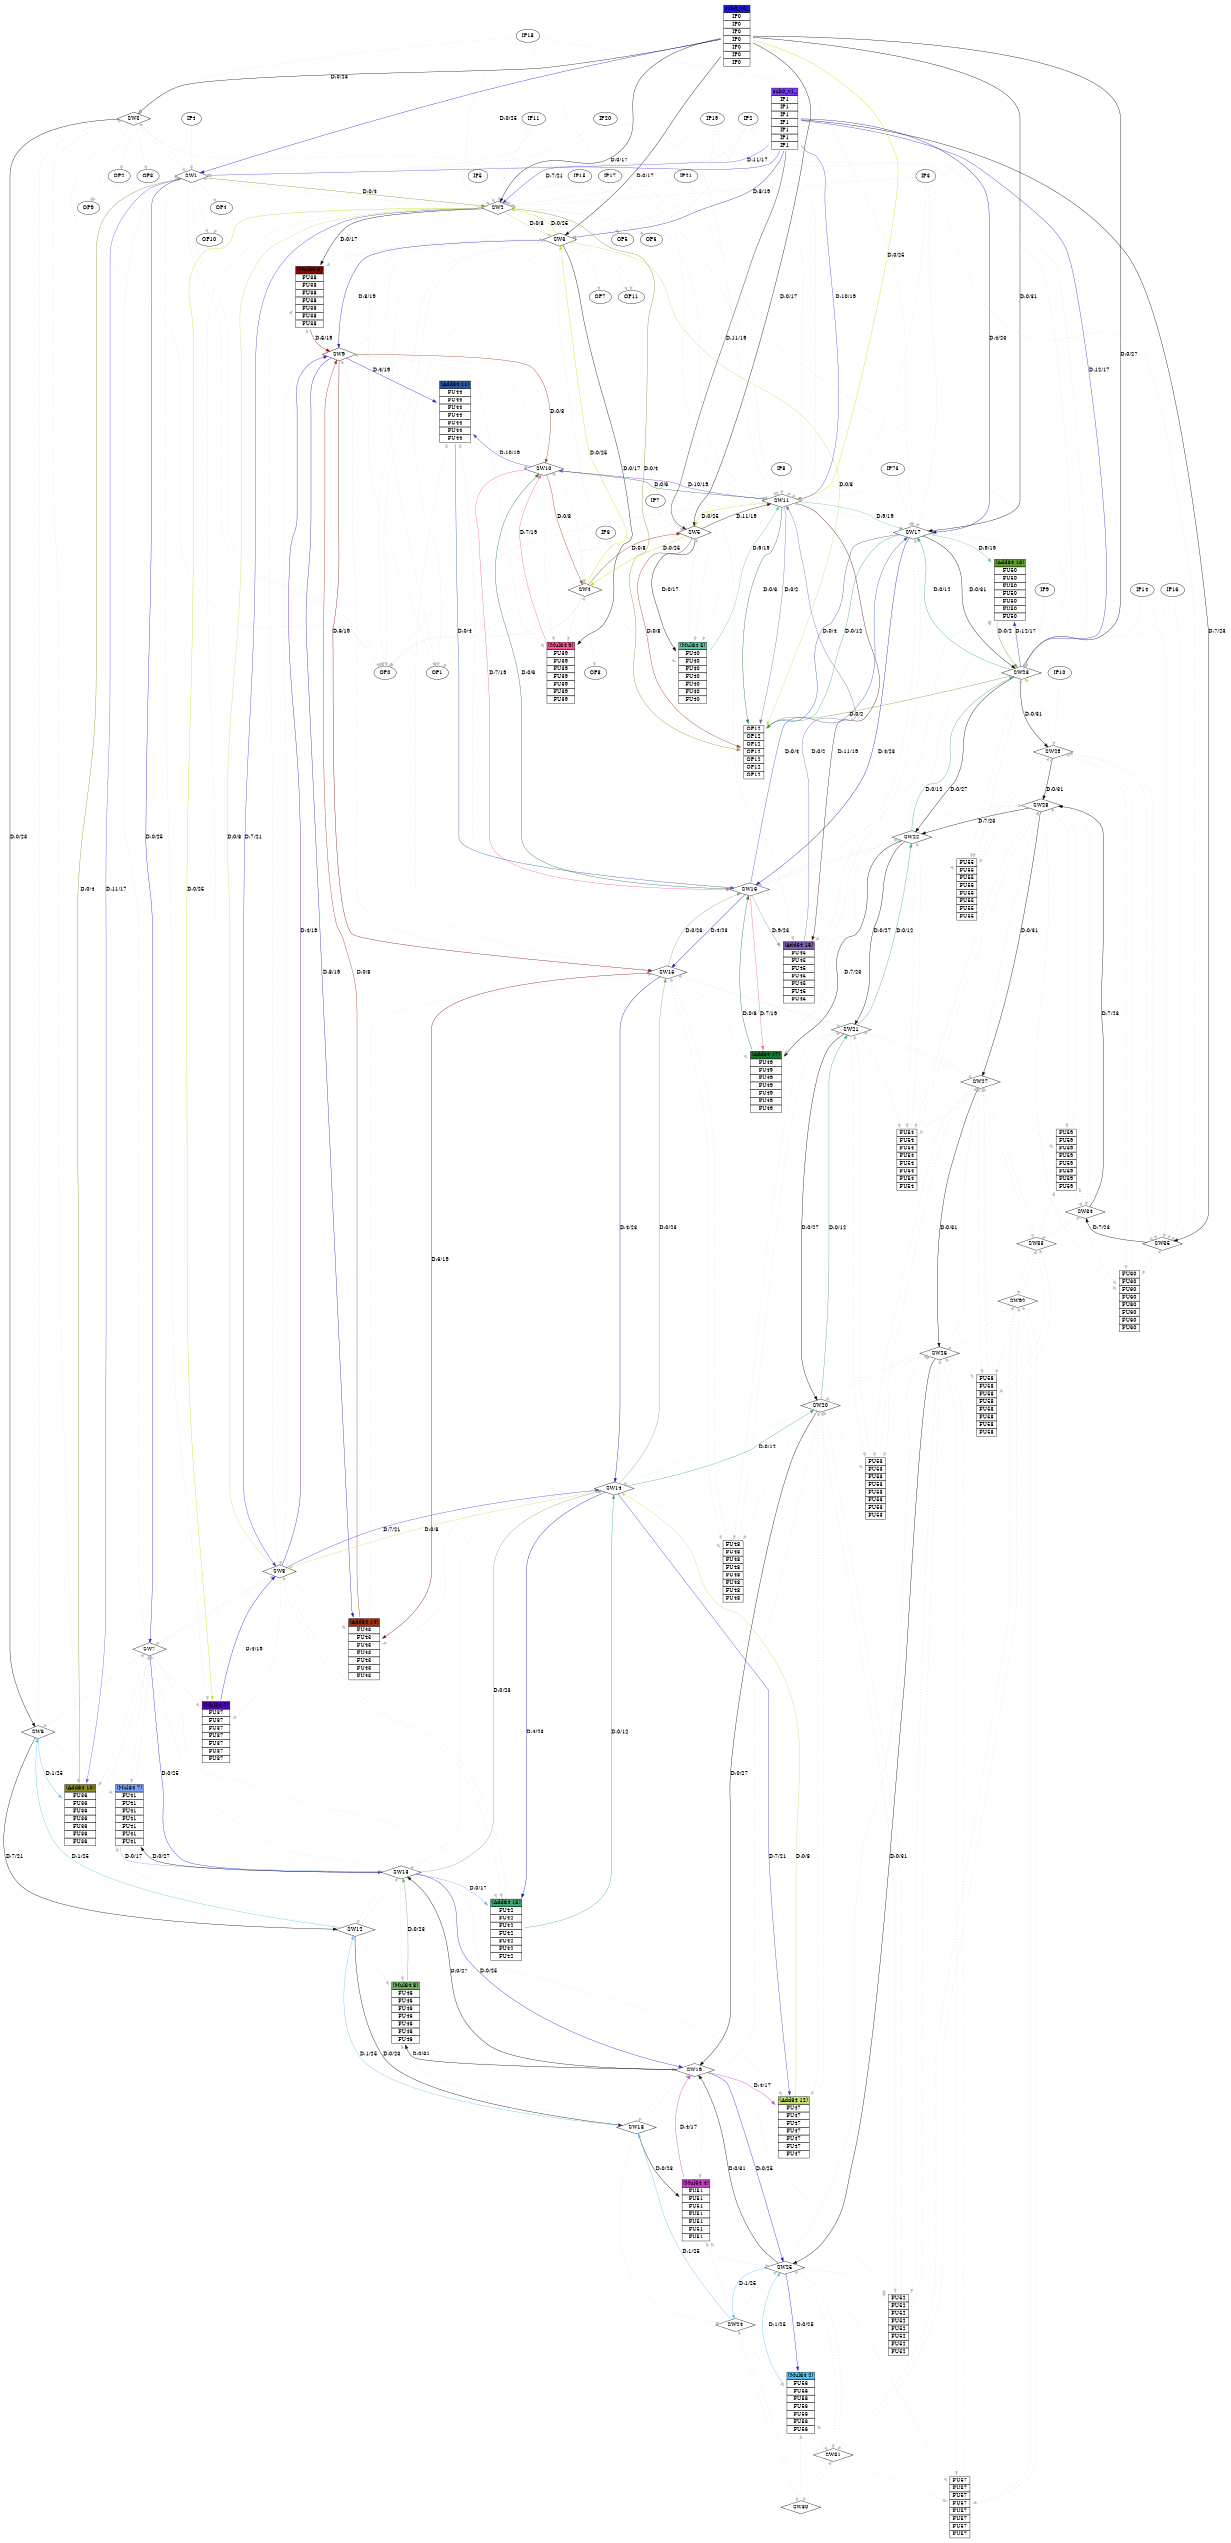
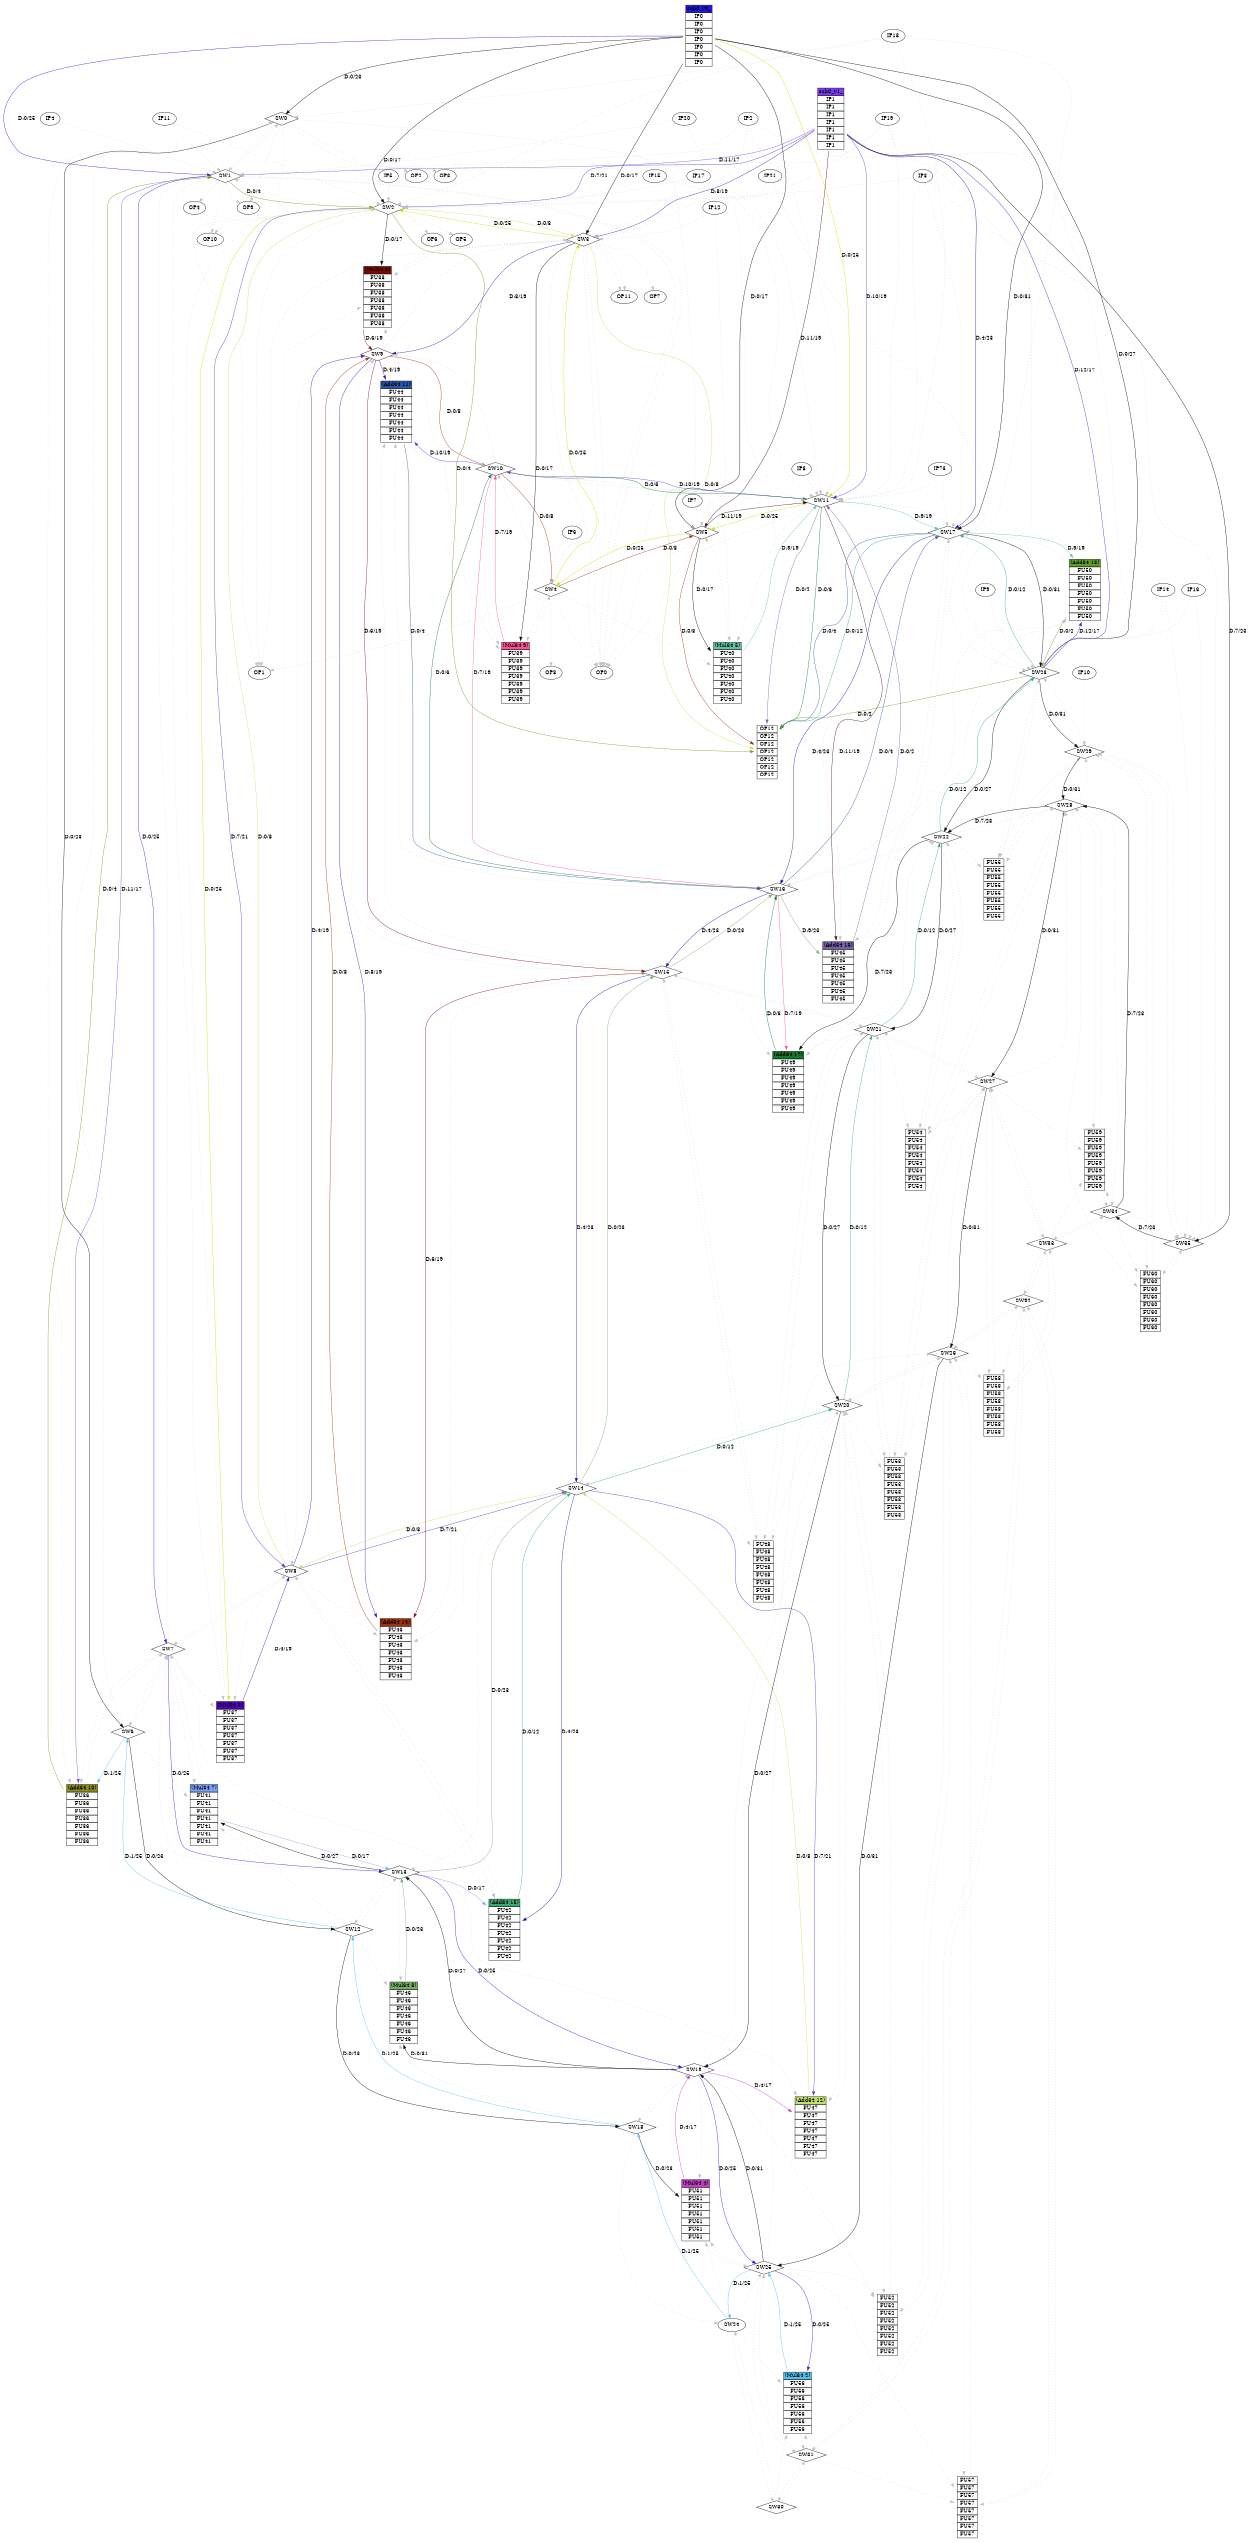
none -> (715, 208)
(1044, 712) -> (1068, 711)
(15, 1857) -> (156, 1857)
(735, 2325) -> (732, 2325)
